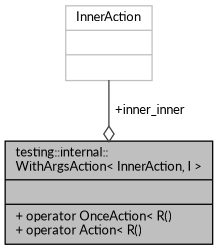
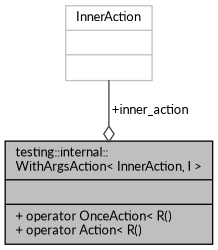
(149, 111) -> (149, 111)
